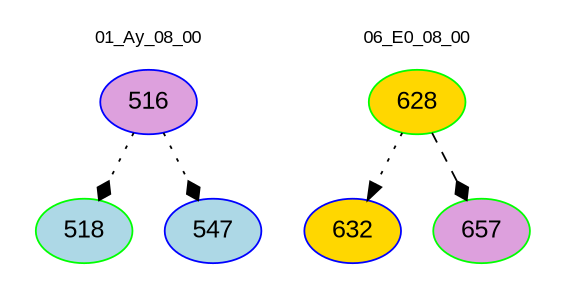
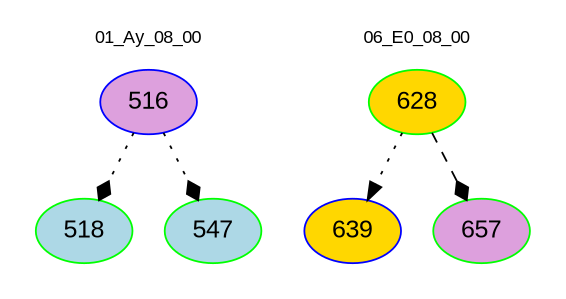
(213, 231) -> (213, 231)
(353, 231) -> (353, 231)
